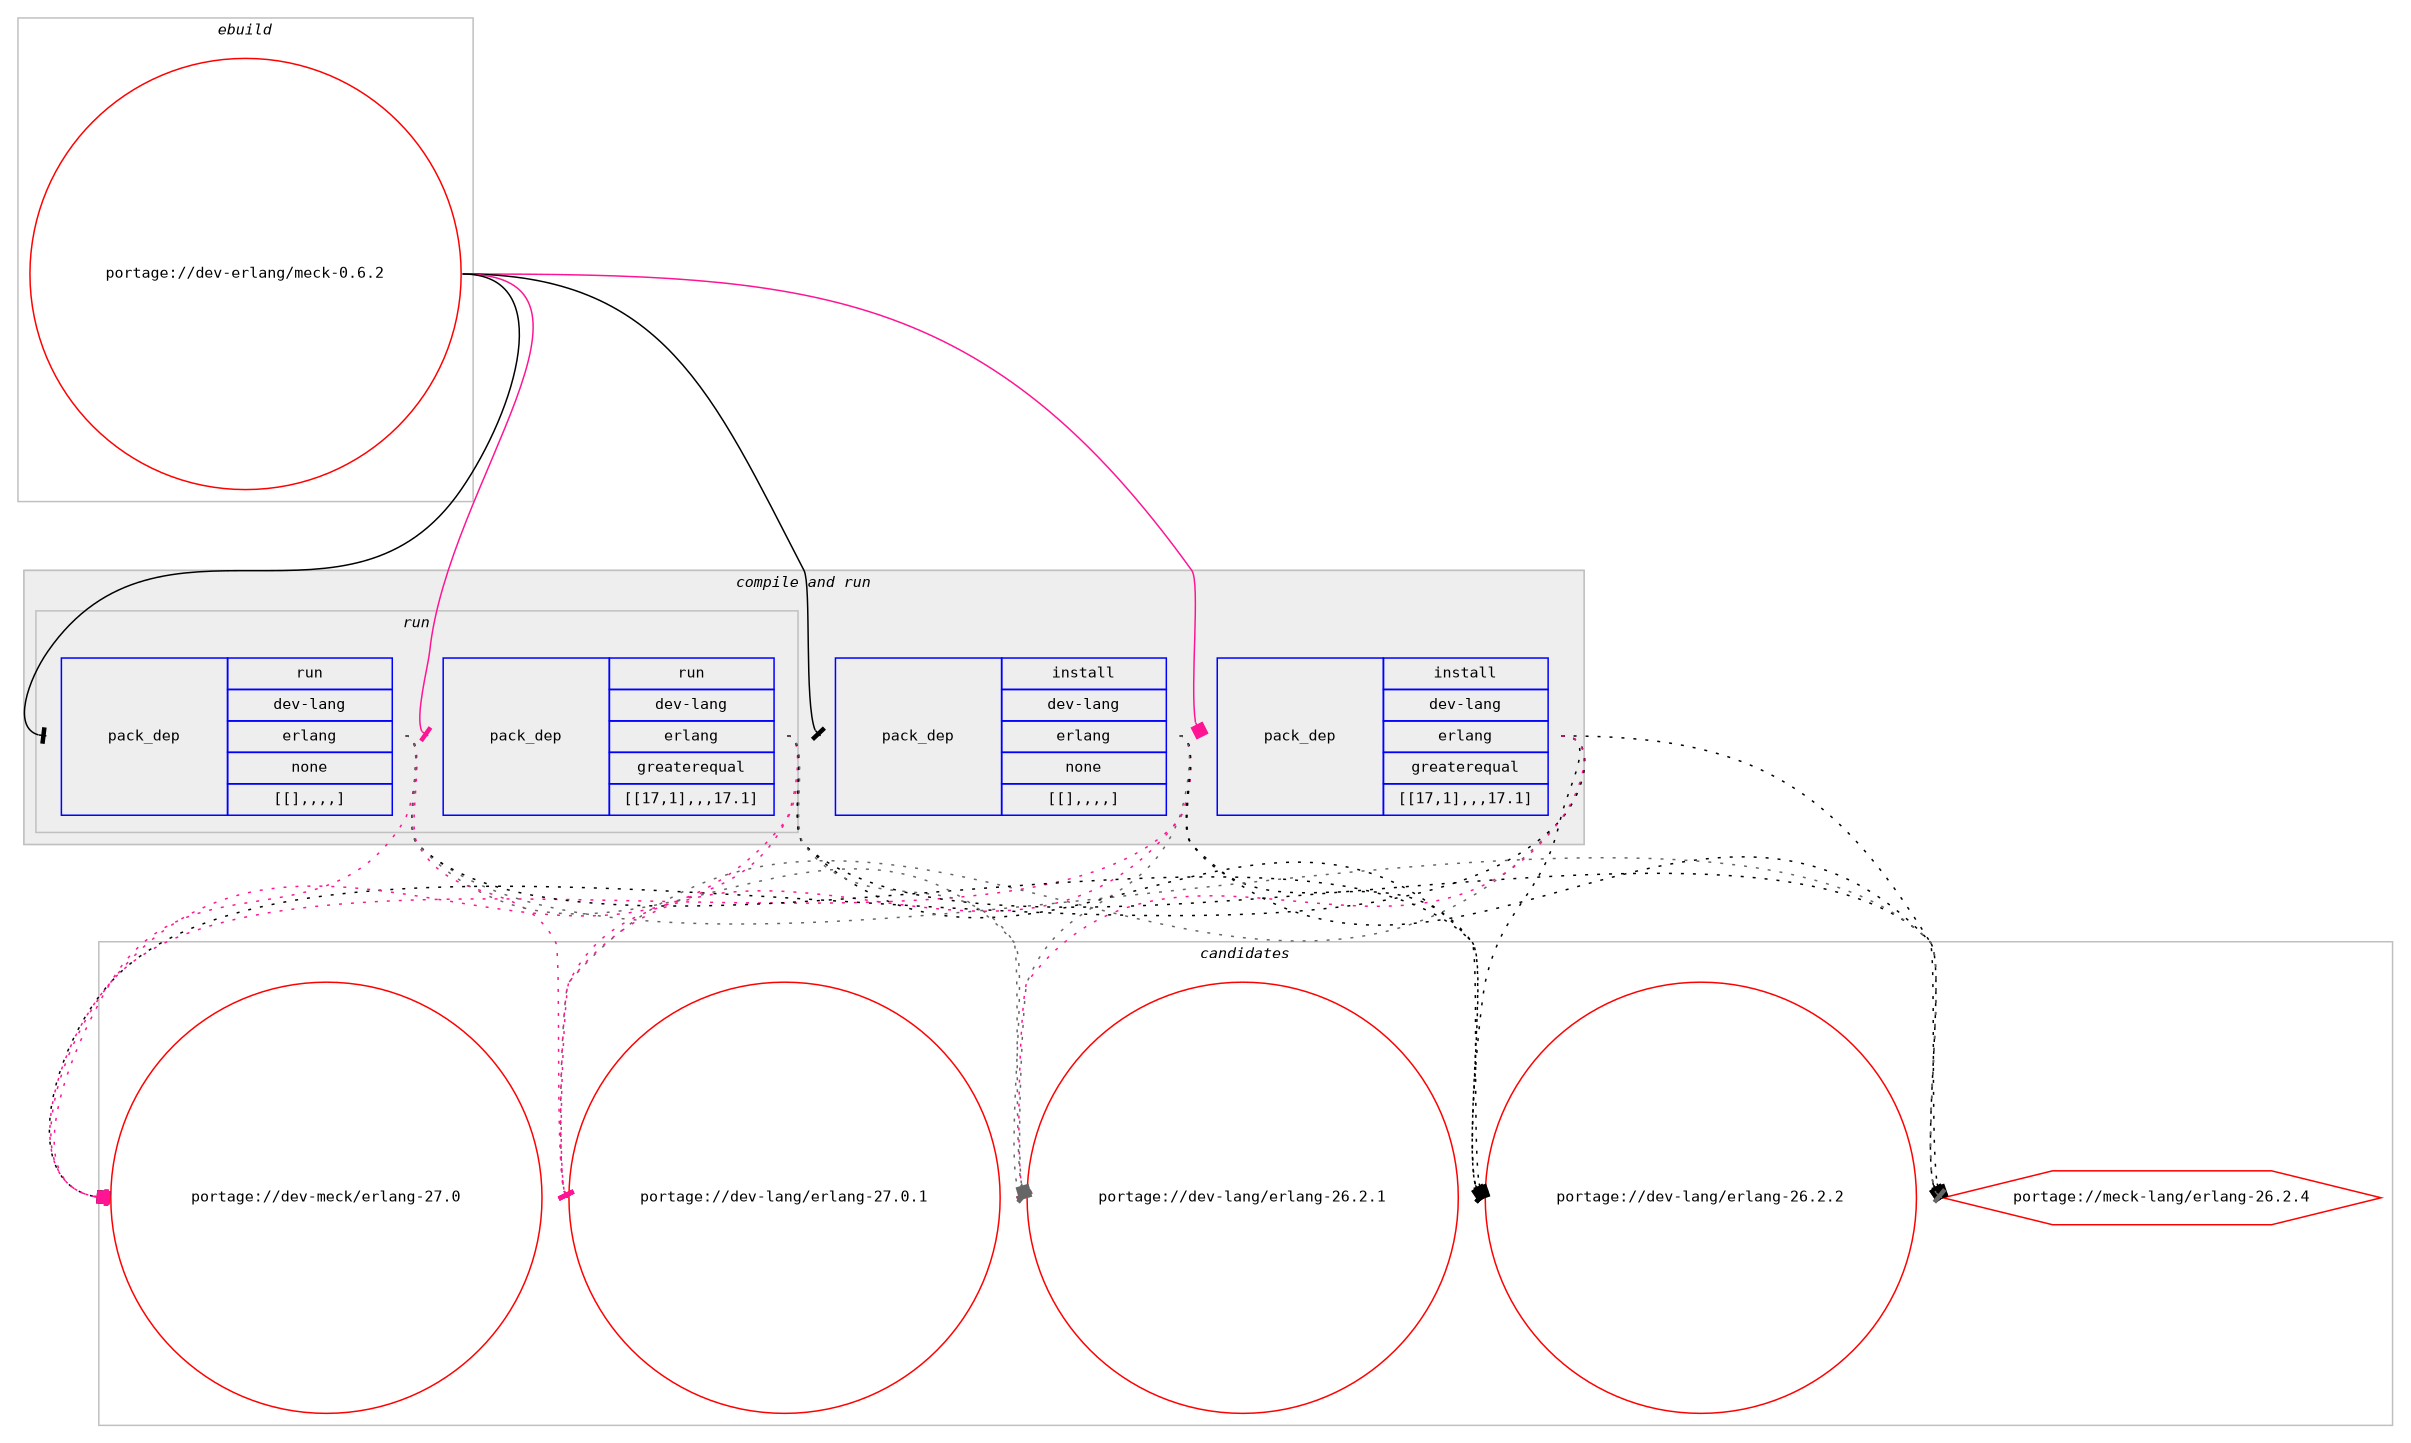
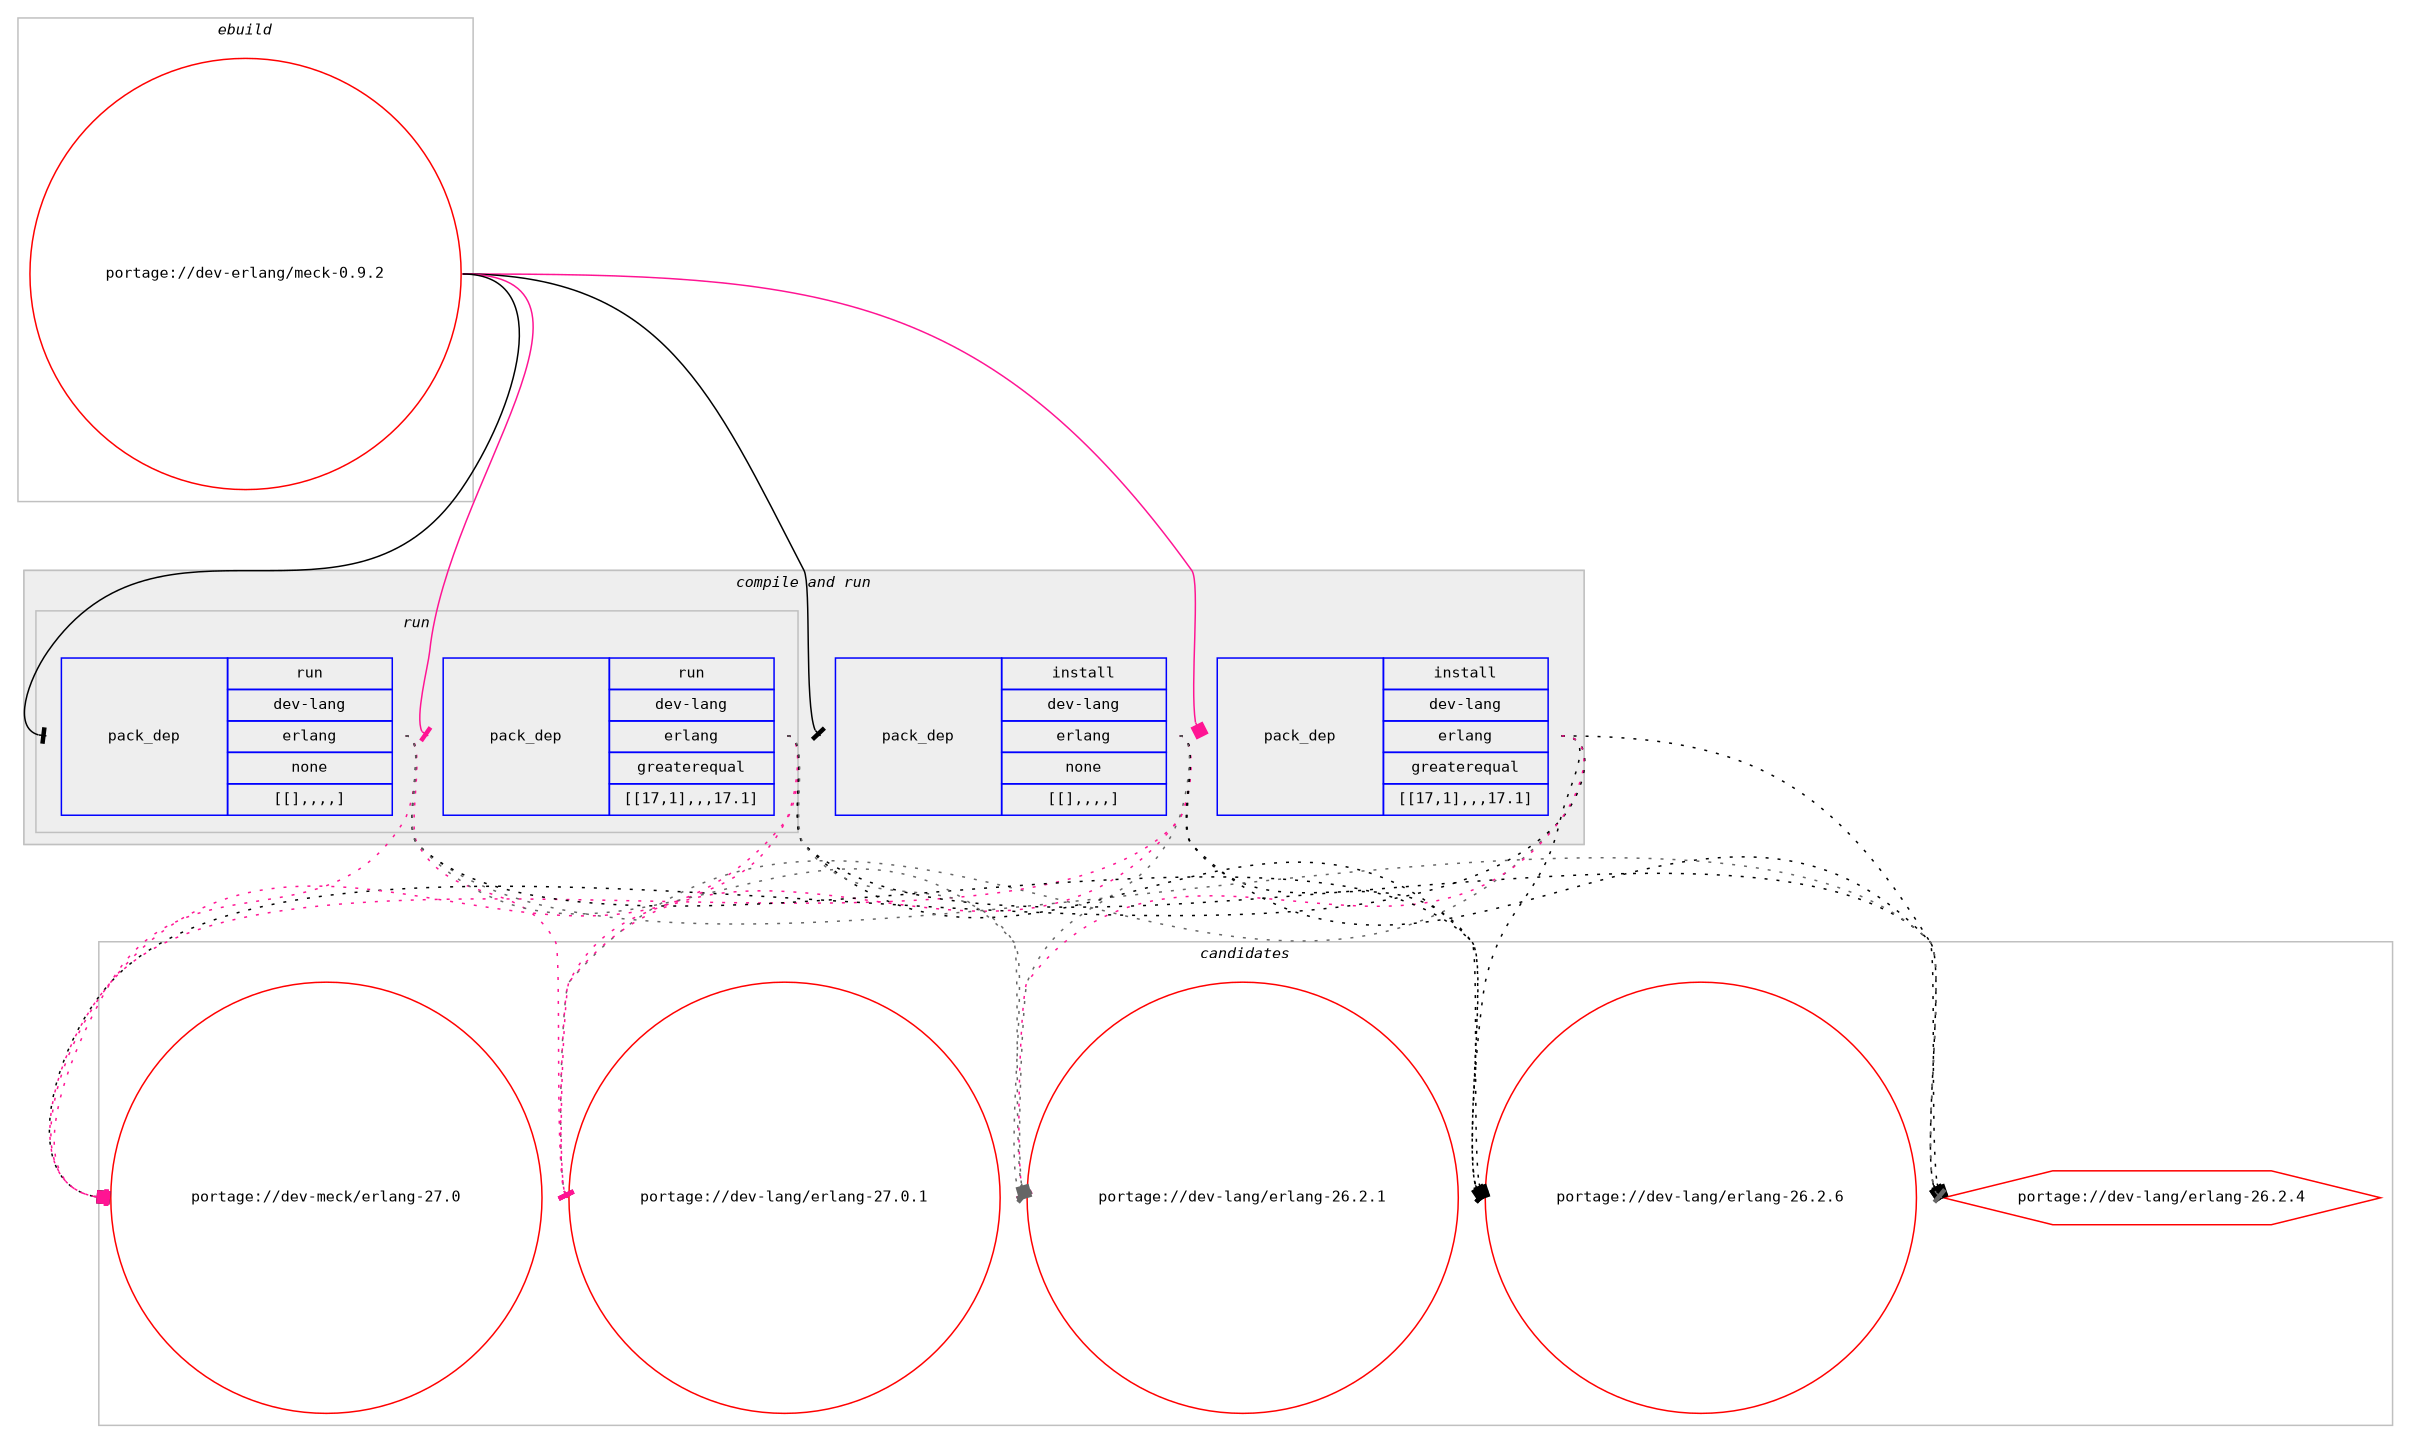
(246, 274) -> (246, 274)
(1701, 1198) -> (1701, 1198)
(2162, 1198) -> (2162, 1198)
